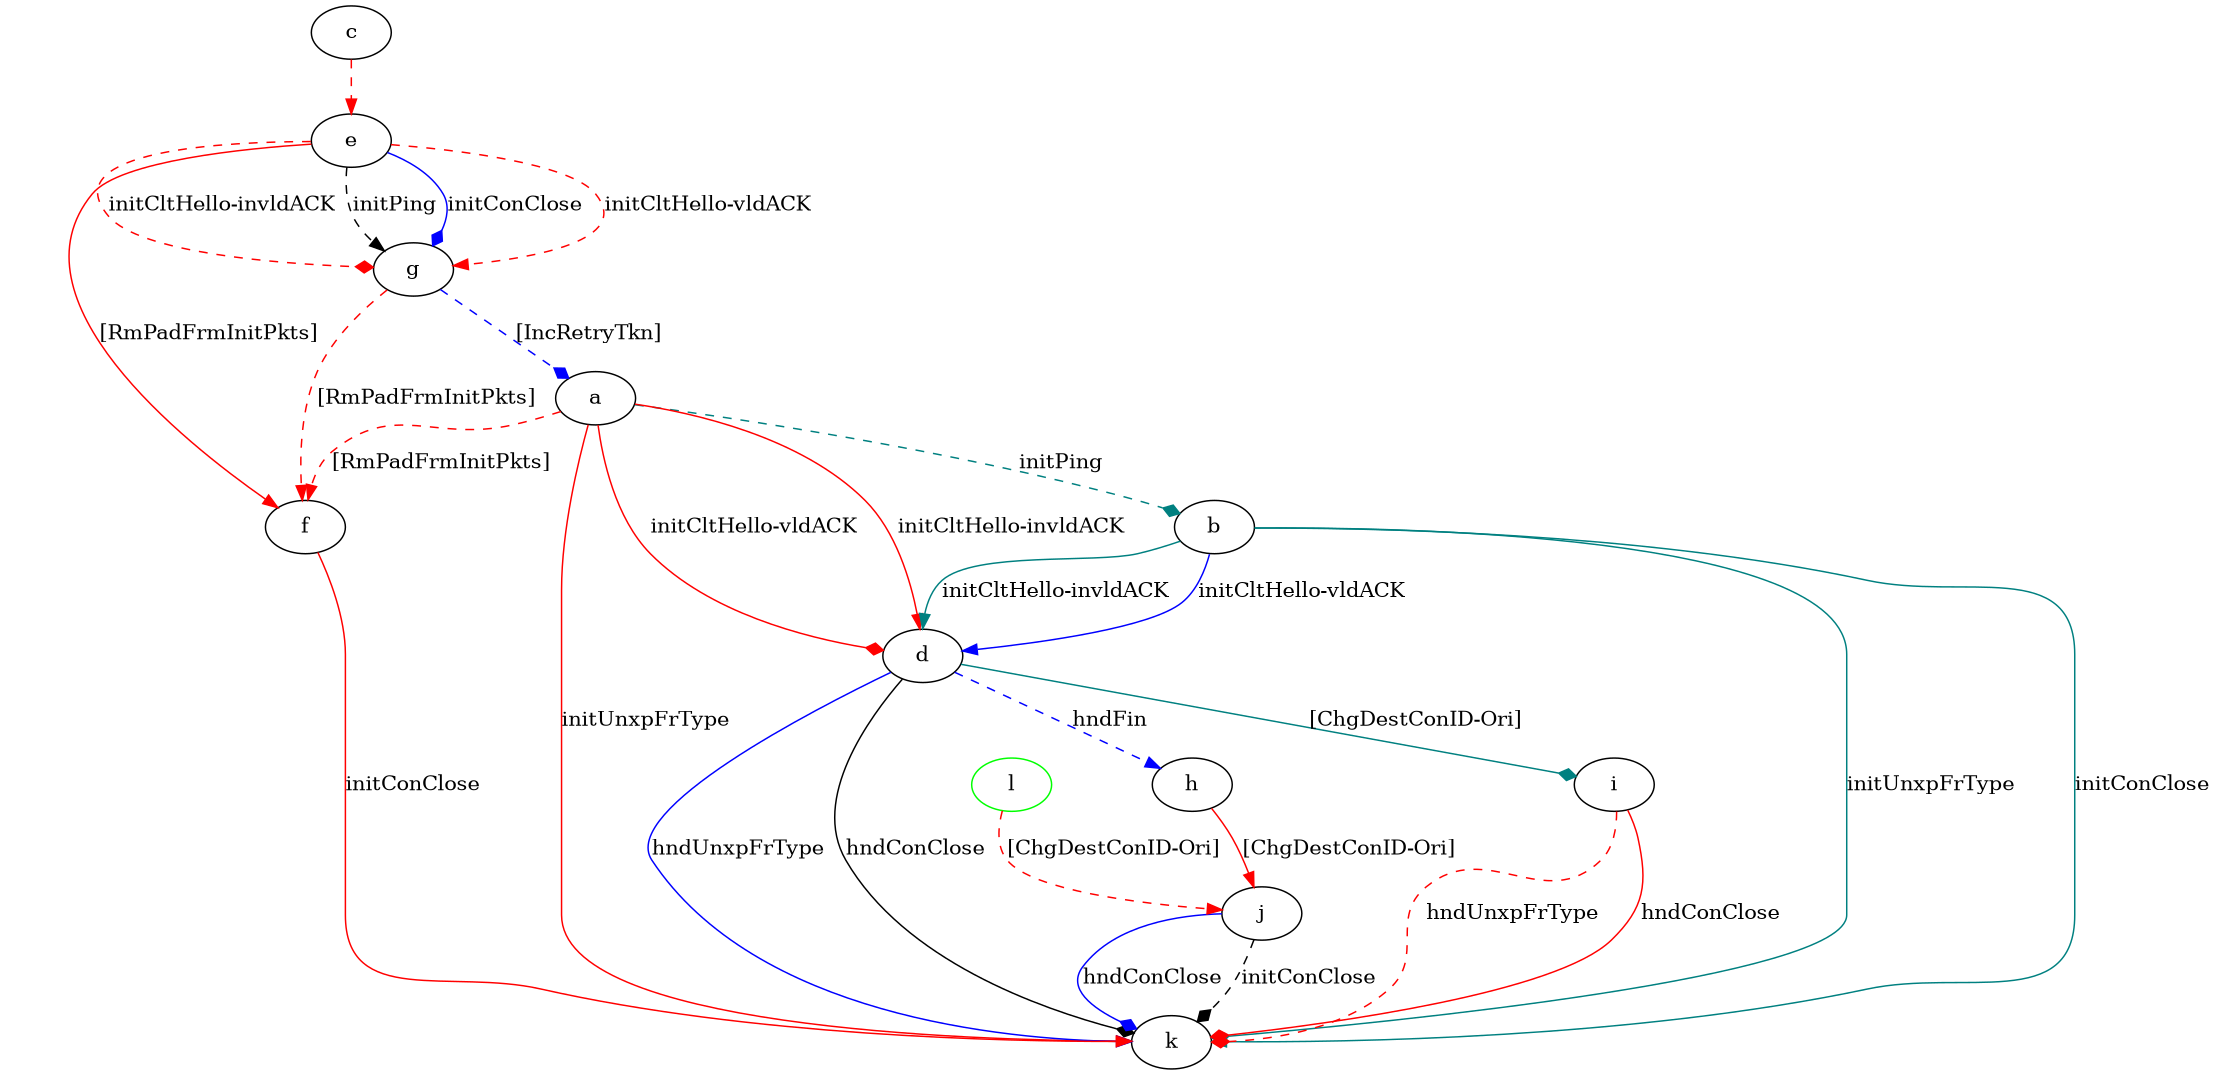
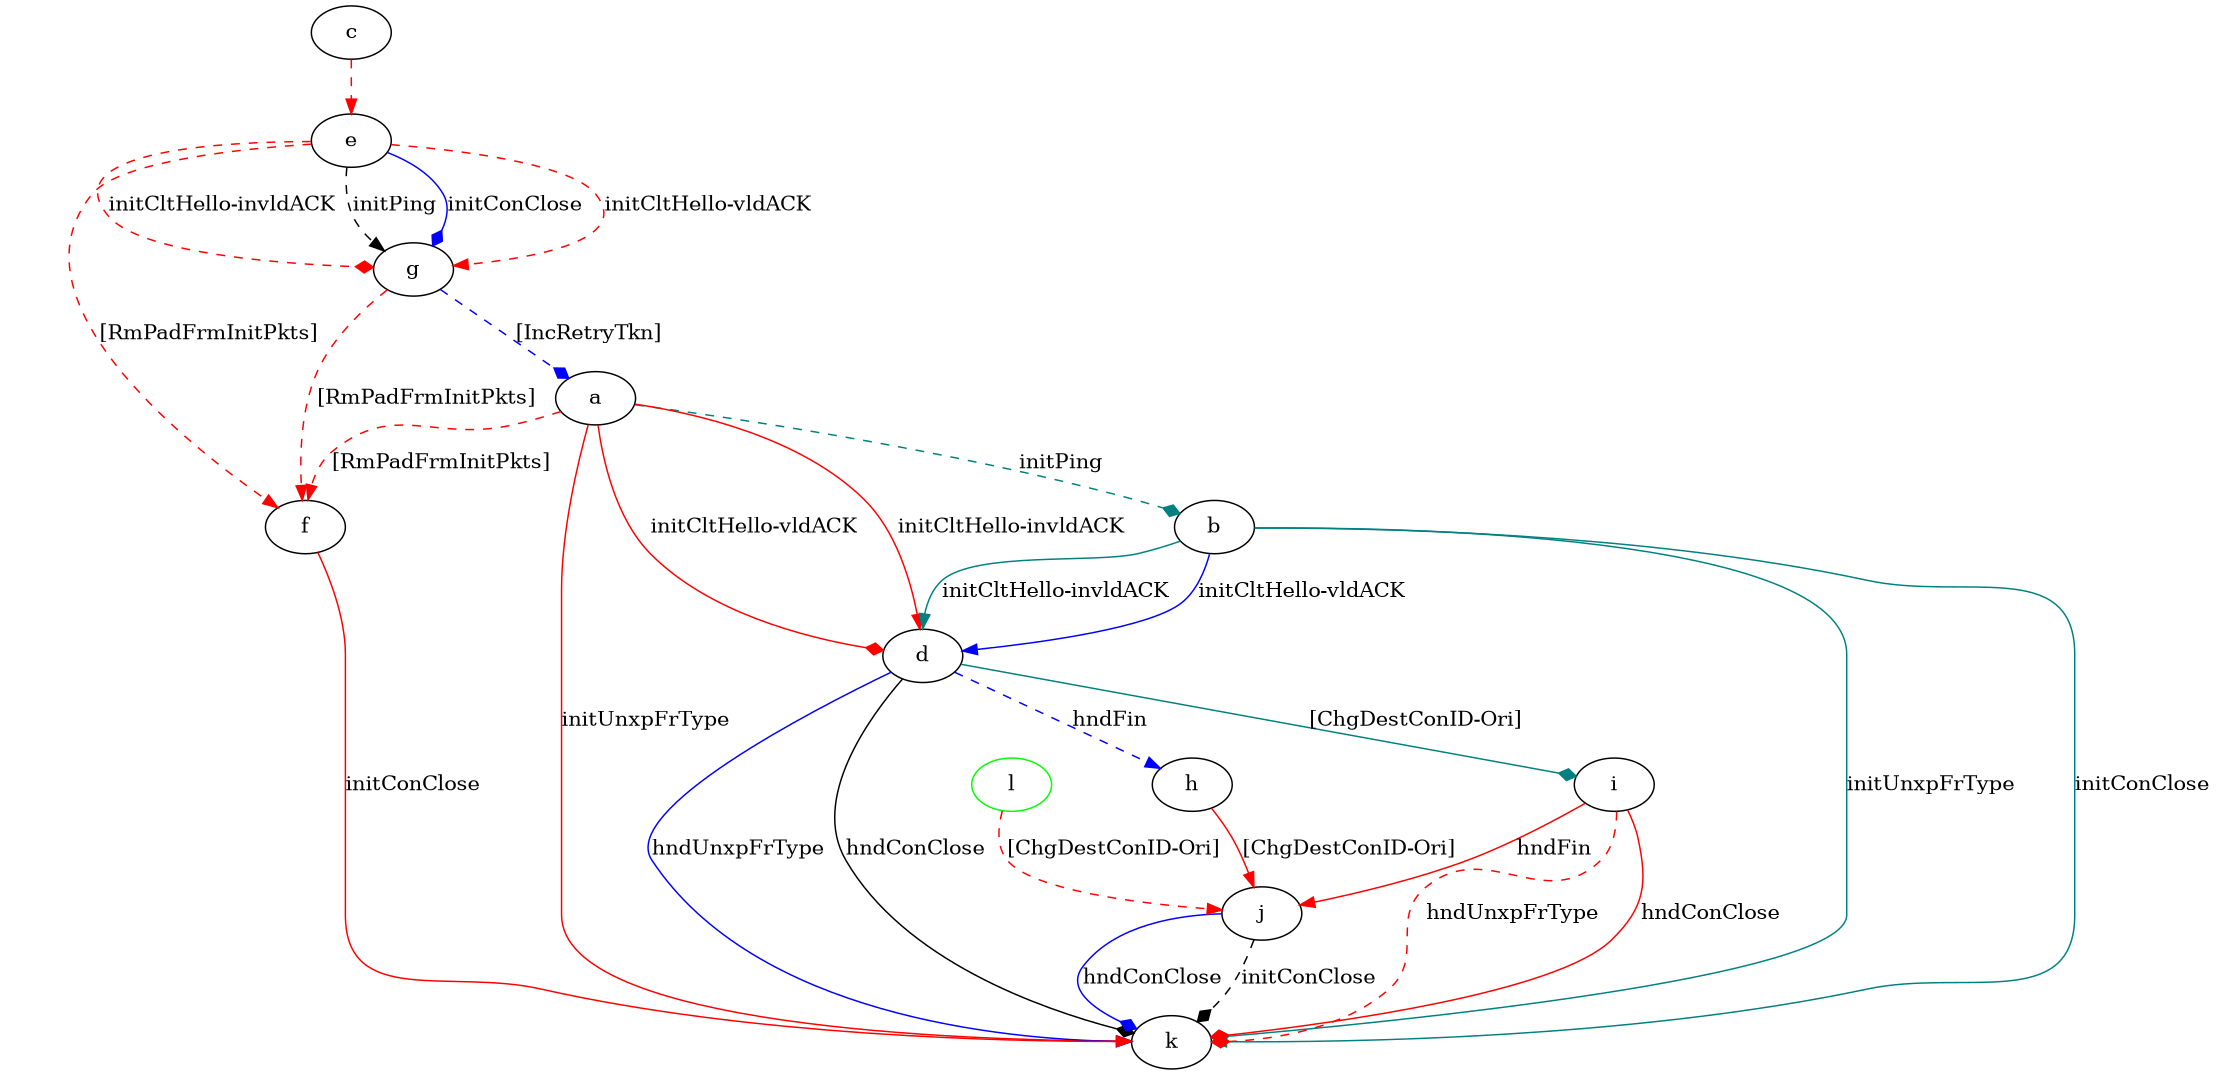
(71, 269) -> (71, 269)
none -> (1468, 860)
